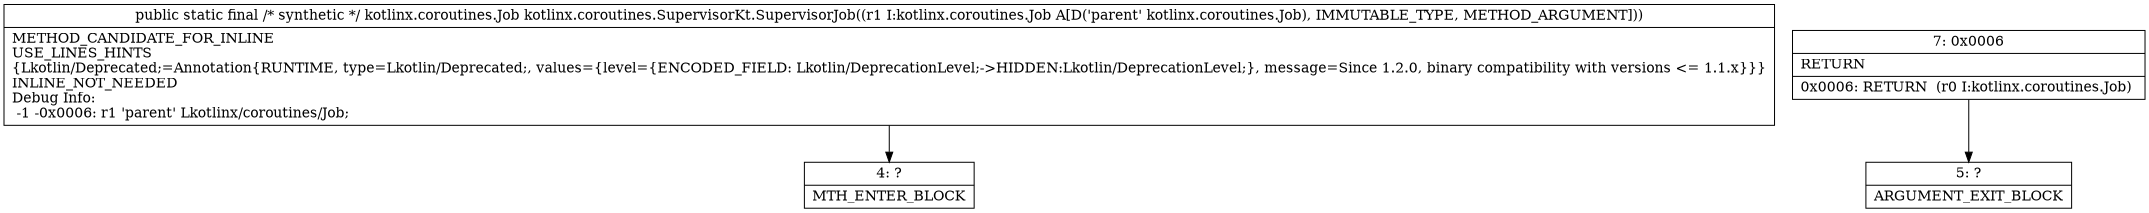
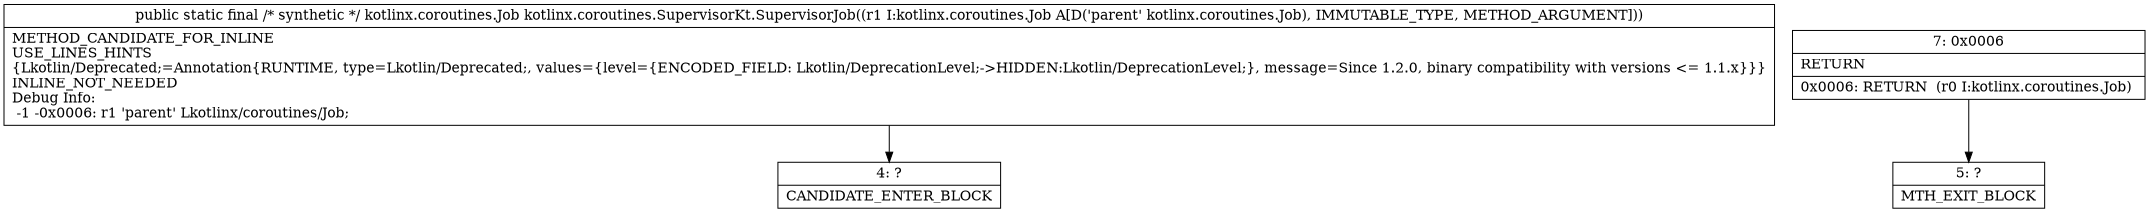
(889, 196) -> (889, 196)
(1969, 196) -> (1969, 196)
